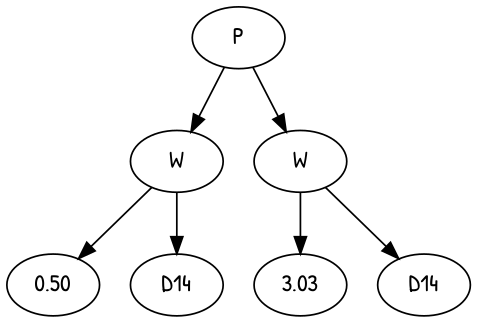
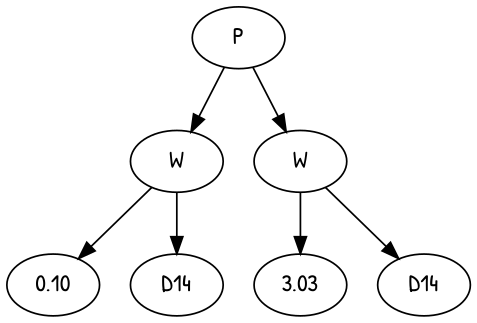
(53, 285) -> (53, 285)
